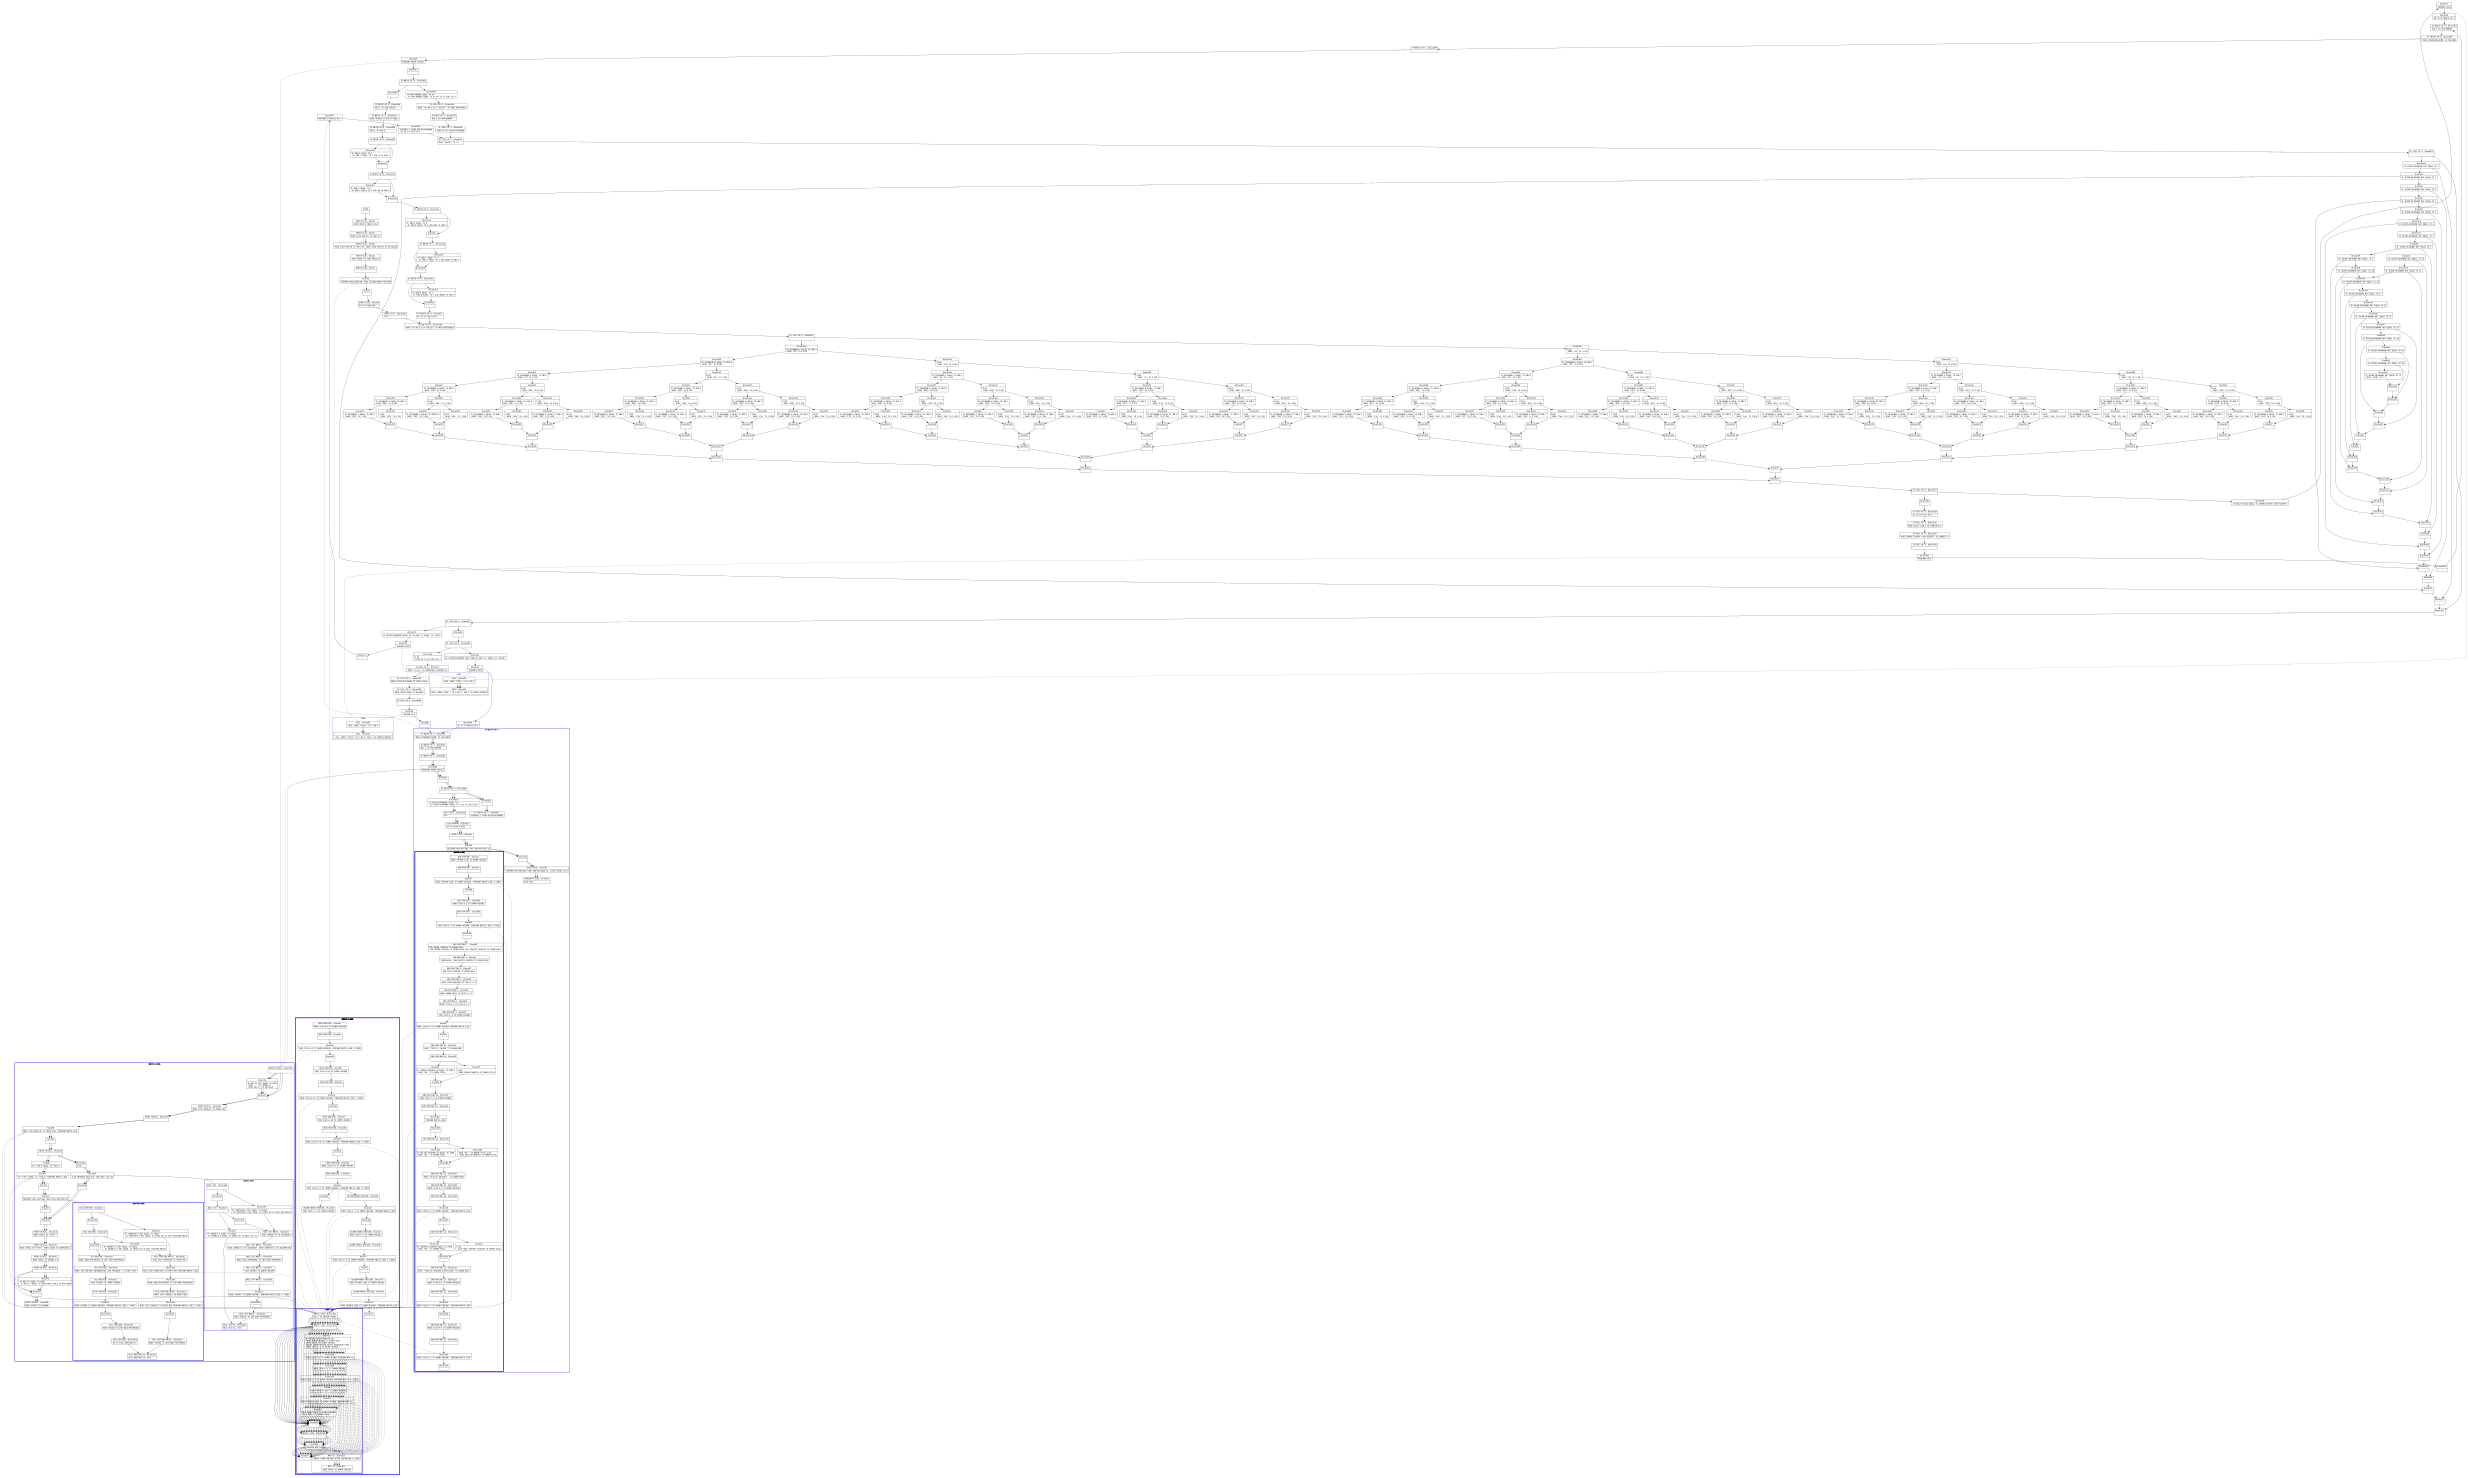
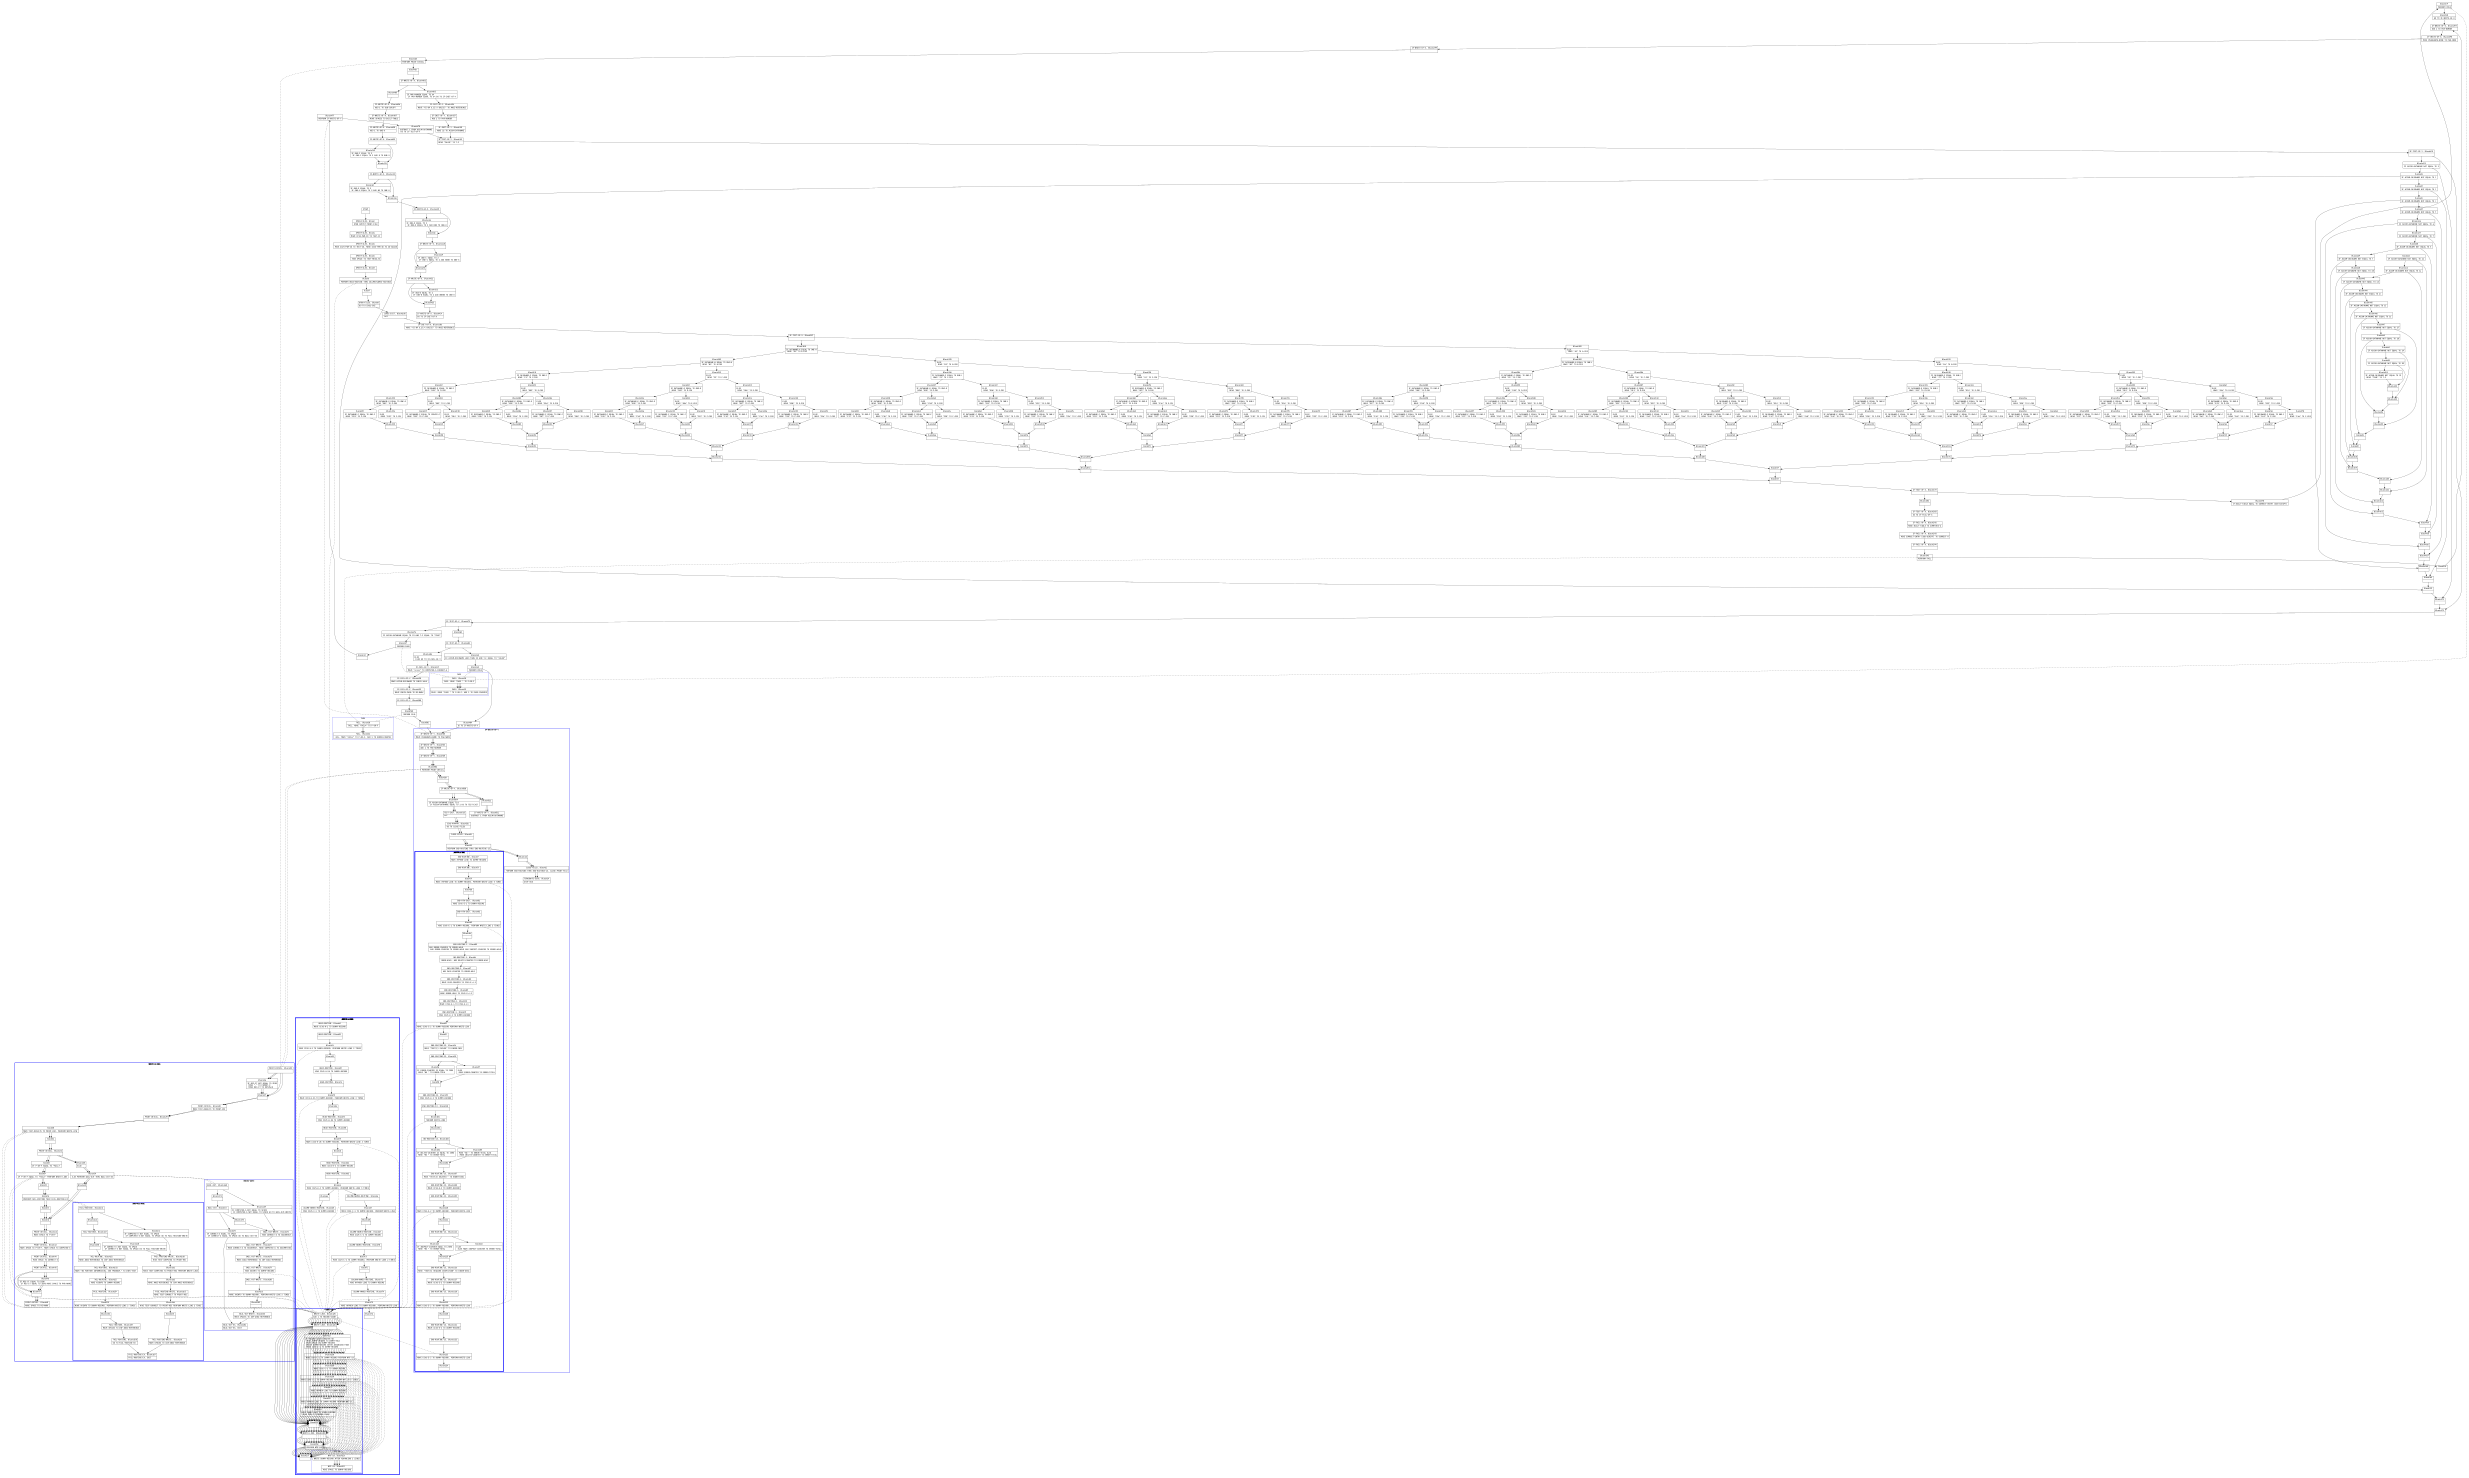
(1131, 401) -> (1131, 401)
